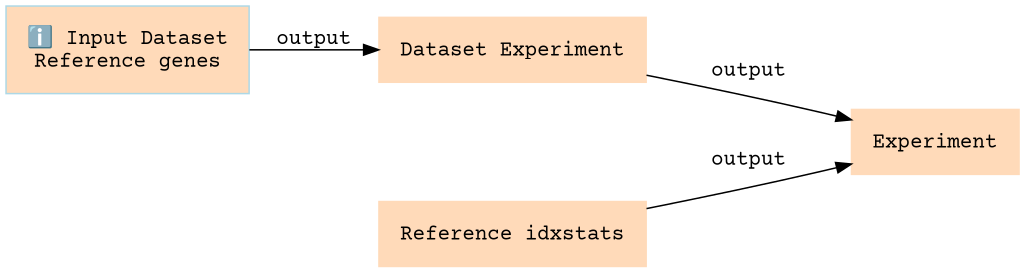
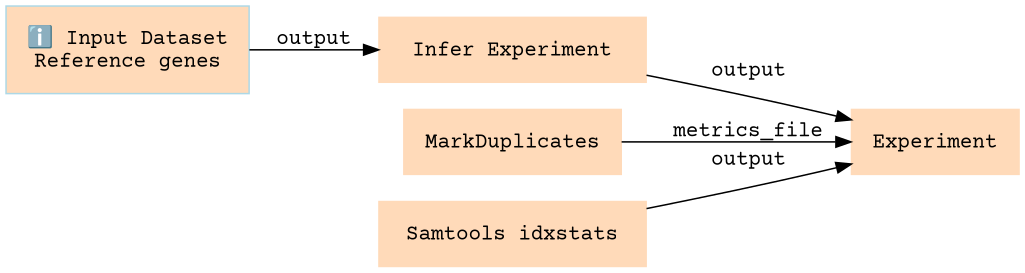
(513, 50) -> (513, 50)
none -> (513, 142)
(513, 234) -> (513, 234)
